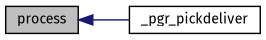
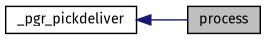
(111, 20) -> (169, 20)
